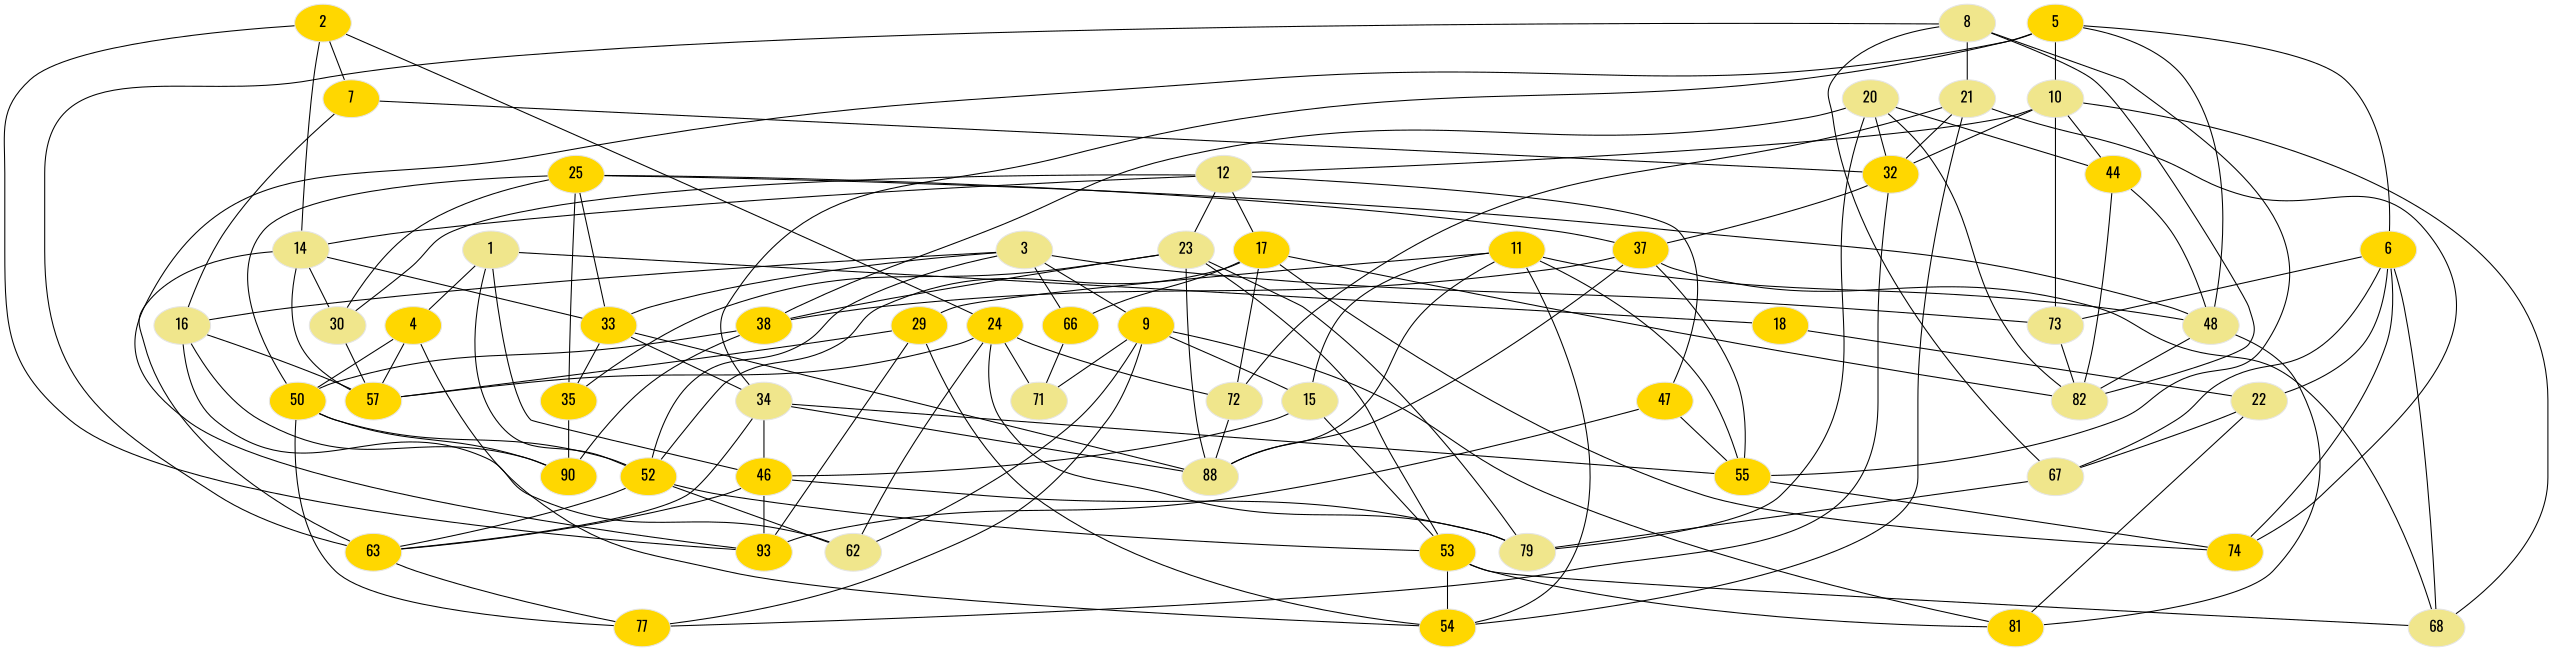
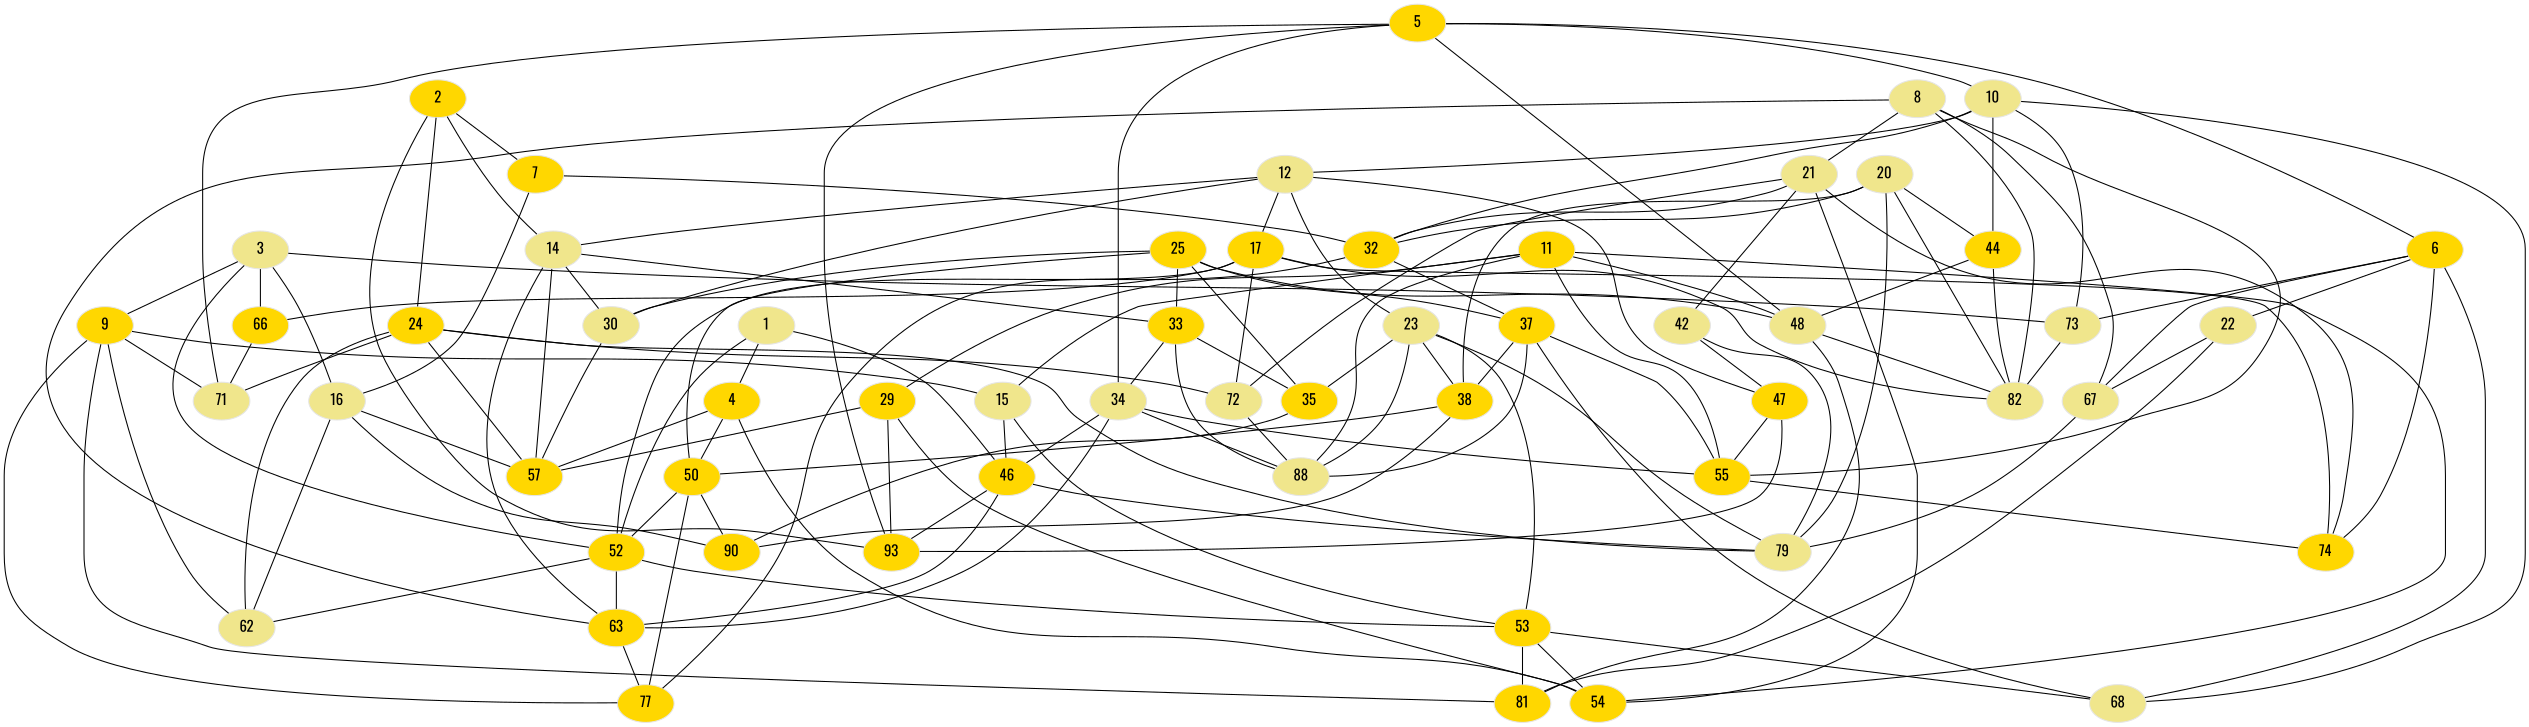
none -> (667, 47)
(794, 276) -> none
none -> (1682, 325)
(1780, 325) -> none
